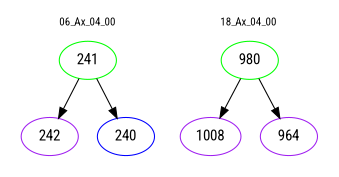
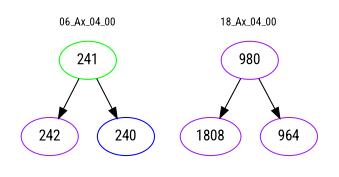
(250, 60) -> (250, 60)
(211, 137) -> (211, 137)
